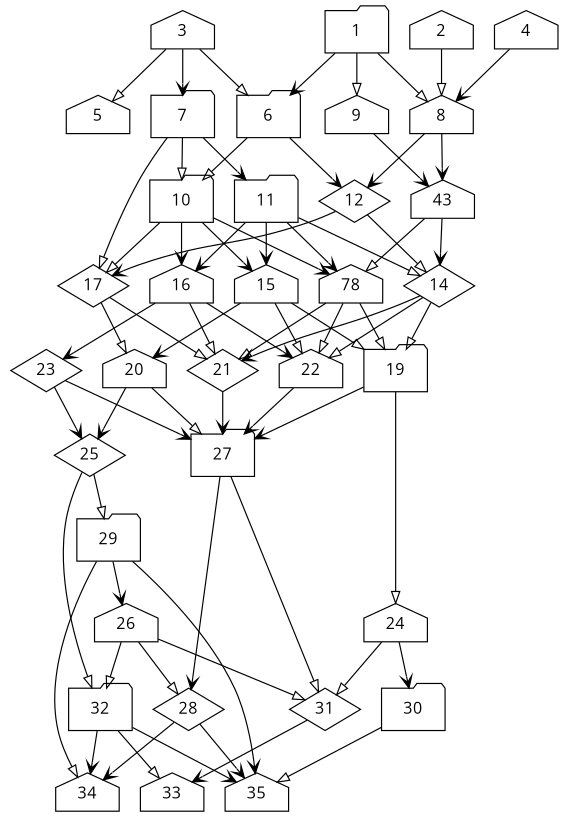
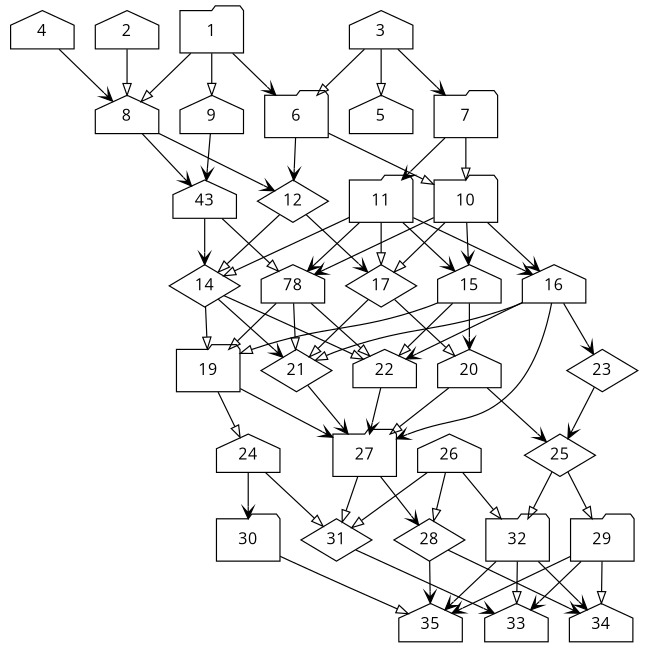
(131, 195) -> (381, 235)
(125, 409) -> (510, 393)
(116, 577) -> (565, 576)
